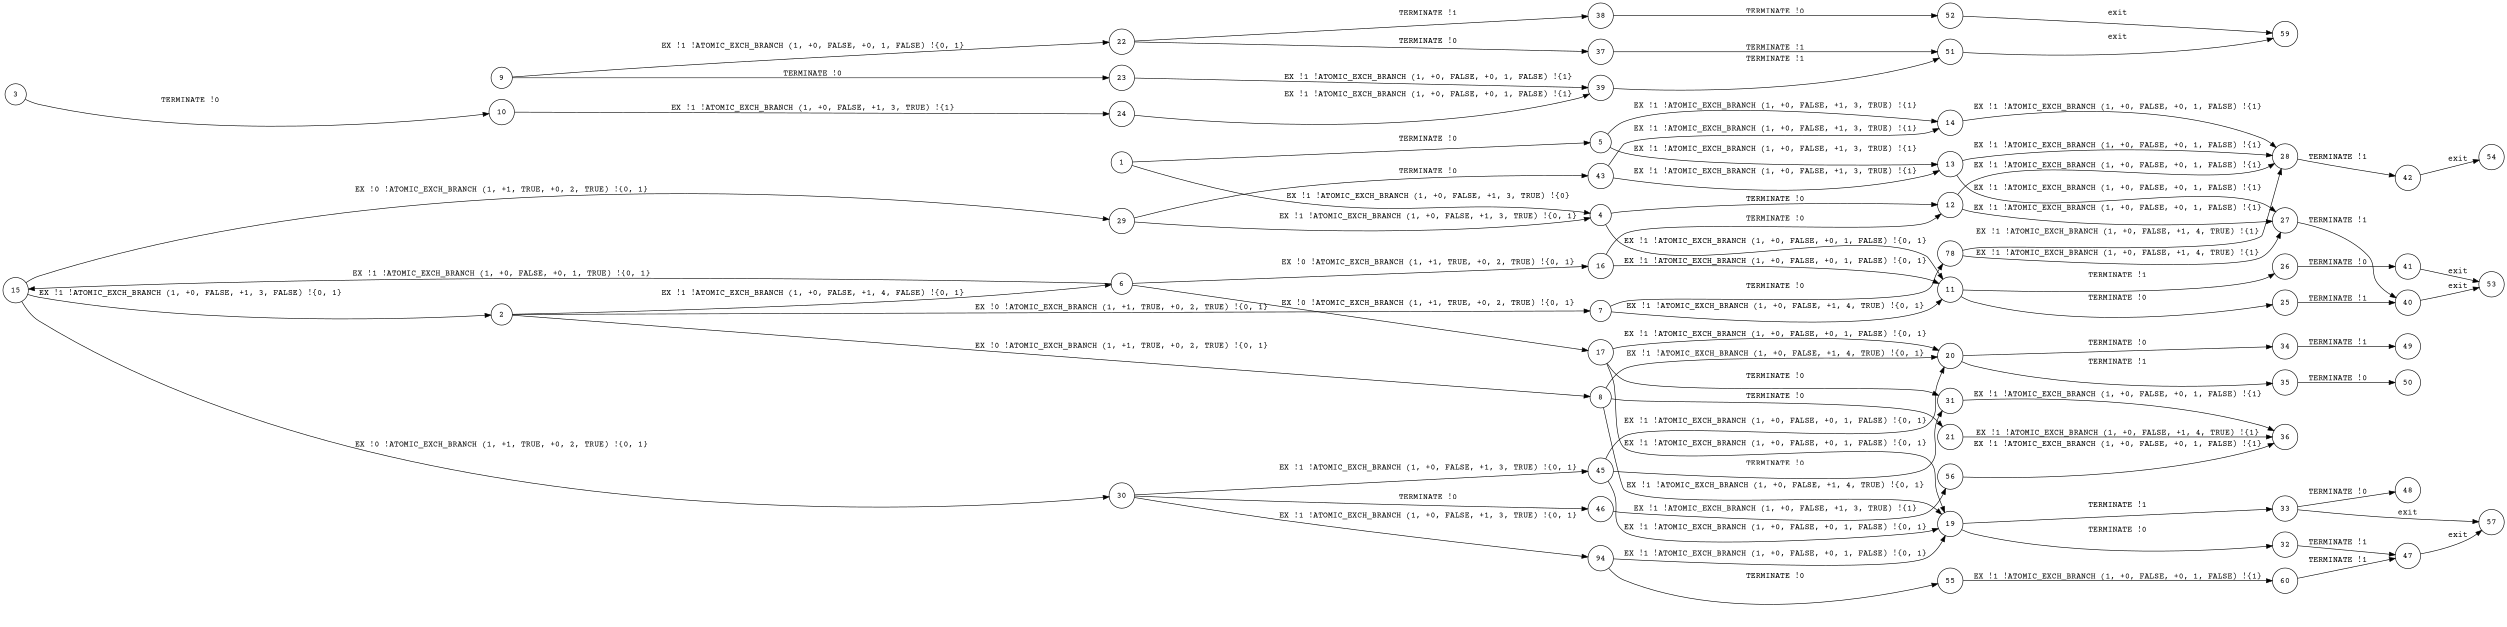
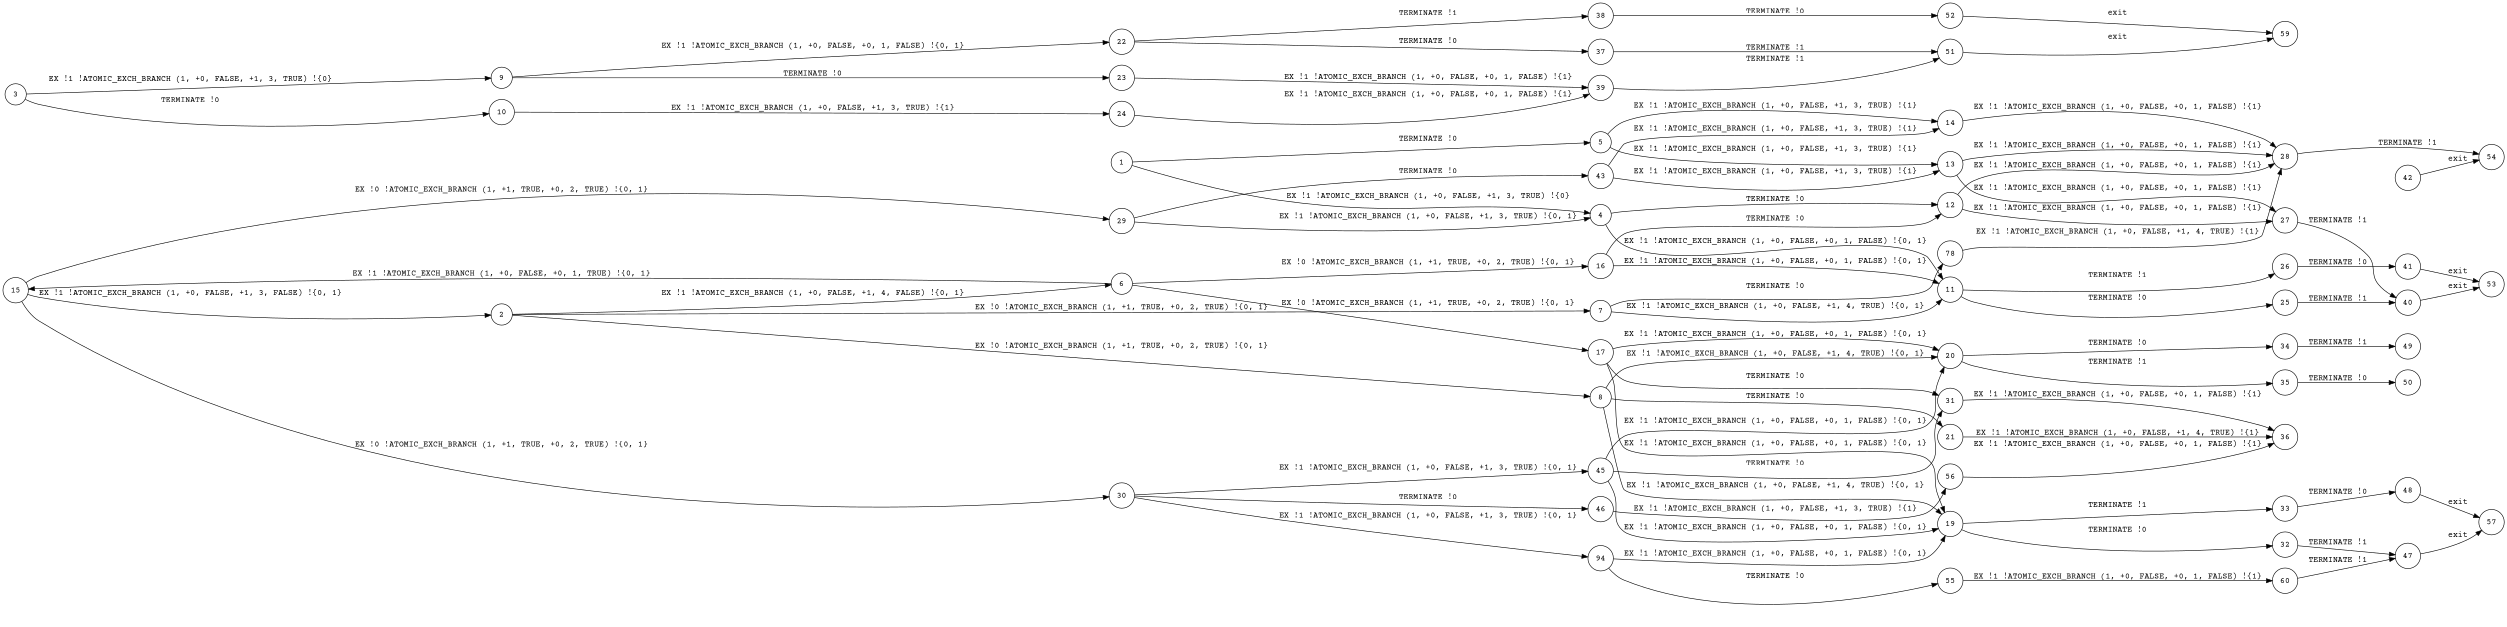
none -> (256, 86)
(2343, 167) -> (2385, 147)
(2125, 264) -> none
(2385, 517) -> (2447, 505)
